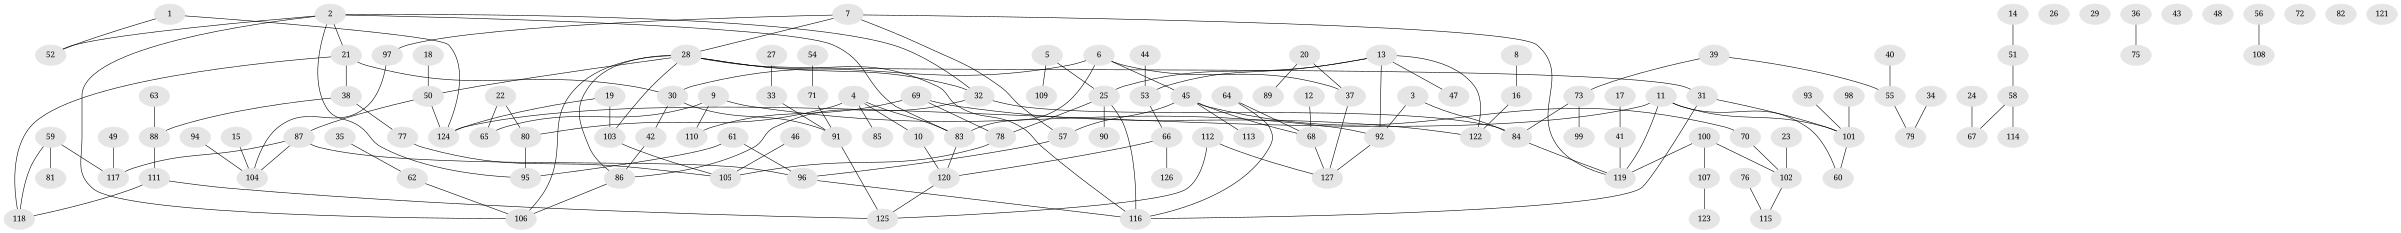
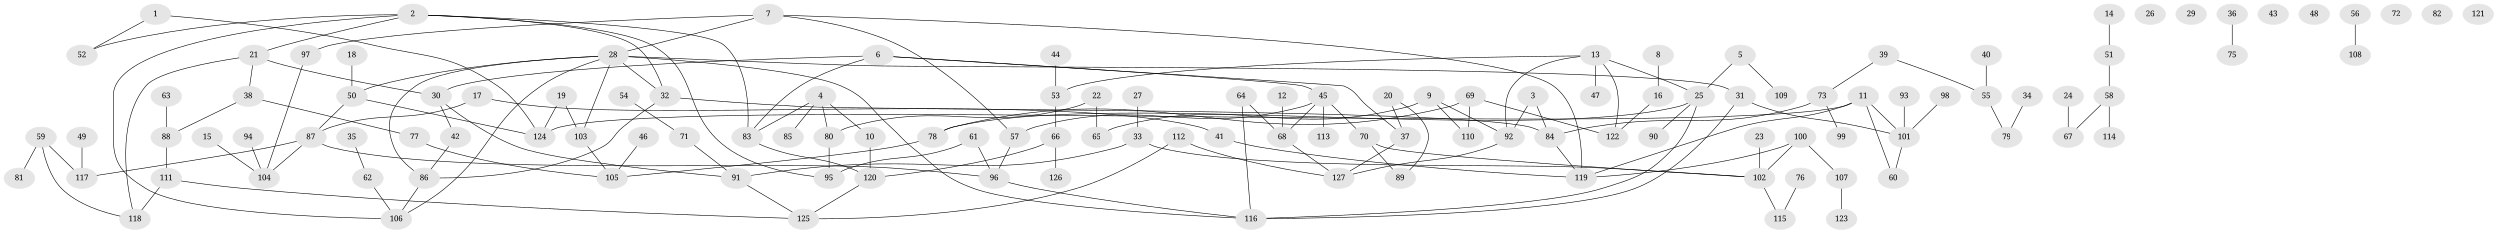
none -> (398, 117)
none -> (1382, 158)
none -> (1461, 166)
